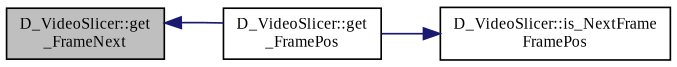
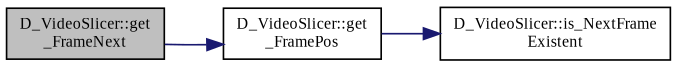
(202, 23) -> (186, 45)
(555, 34) -> (555, 34)
